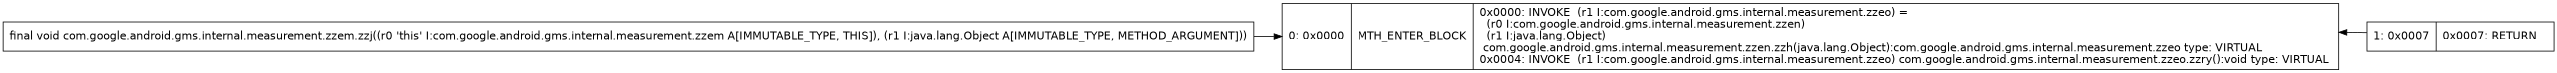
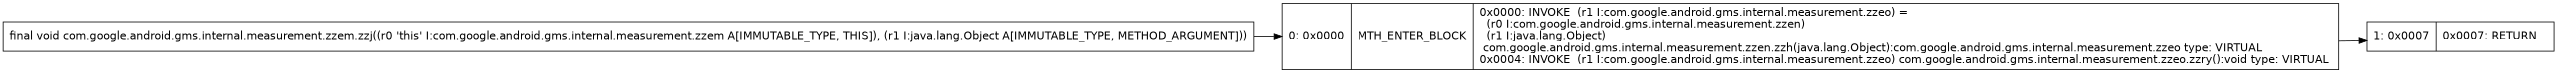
(2357, 33) -> (2349, 41)
